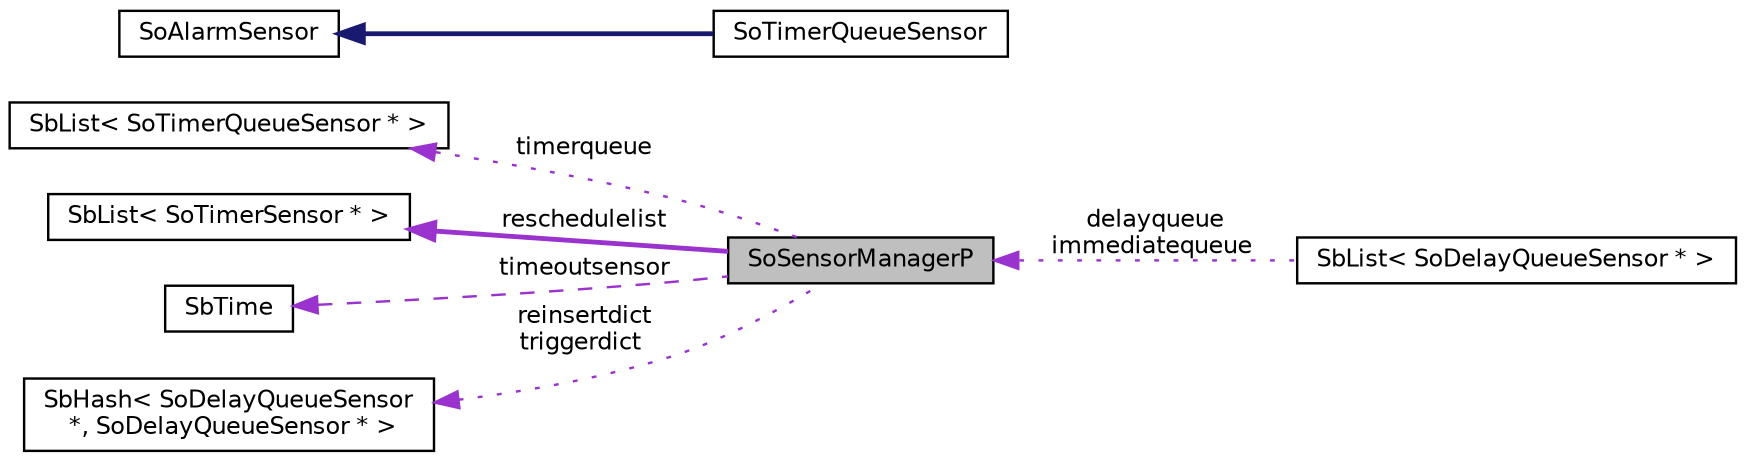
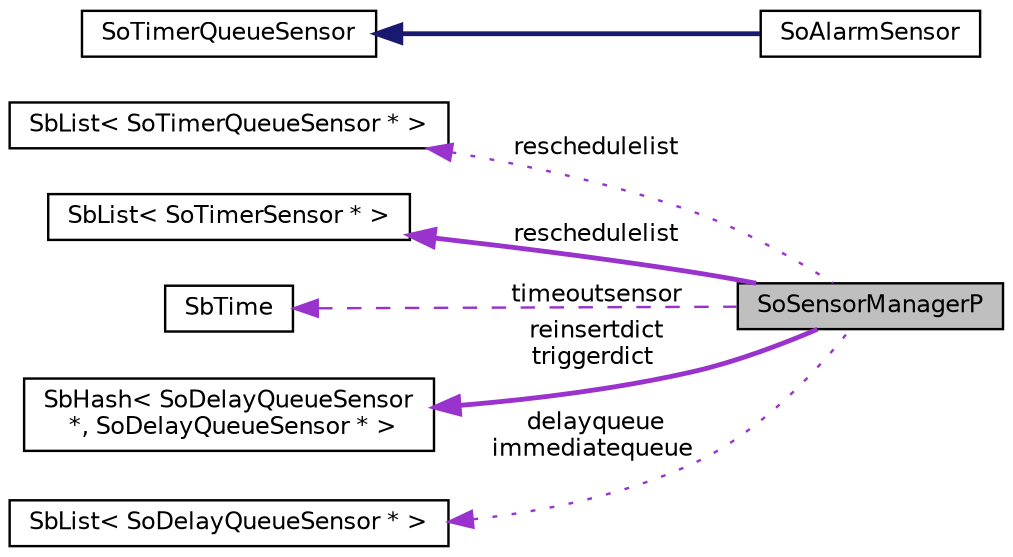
(539, 34) -> (581, 34)
(581, 148) -> (593, 148)
(1158, 260) -> (684, 467)
(648, 363) -> (642, 382)
